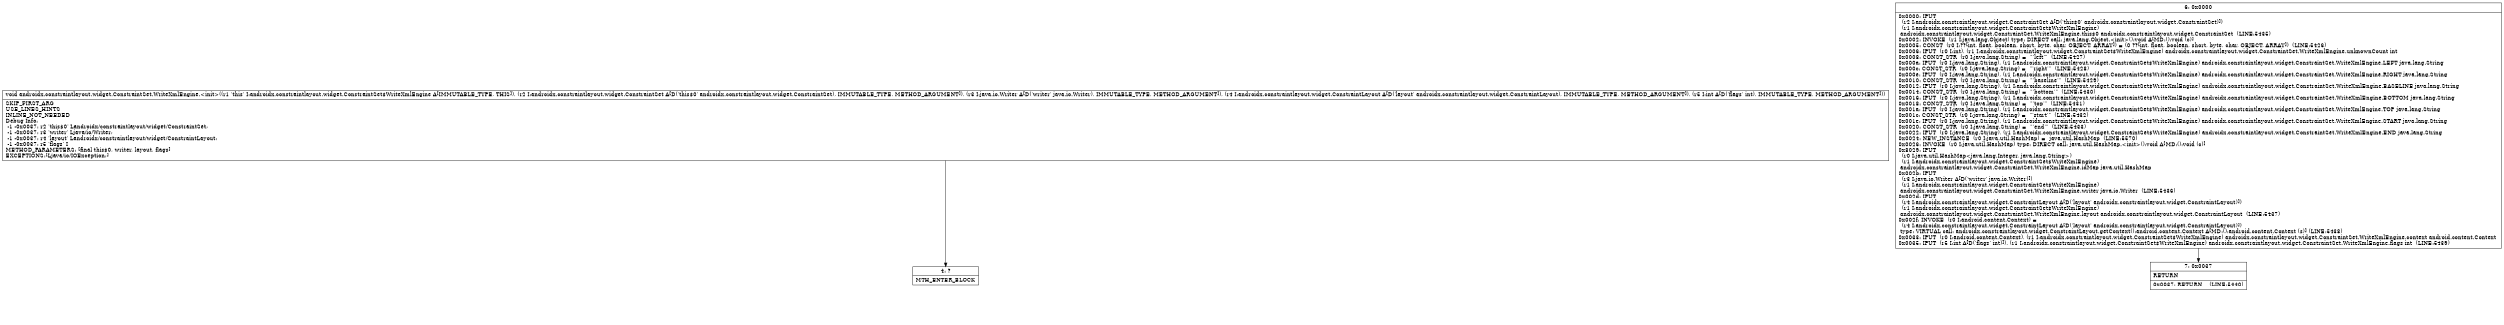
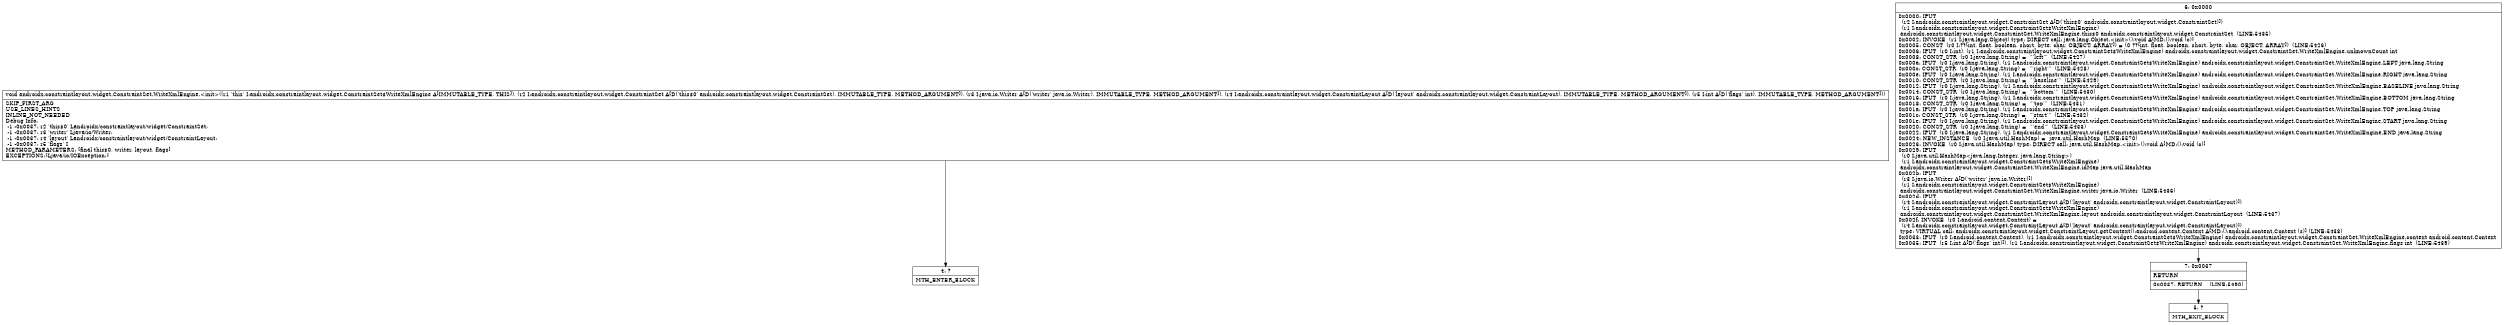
(1919, 150) -> (1919, 150)
(2198, 285) -> (2198, 285)
none -> (2198, 313)
